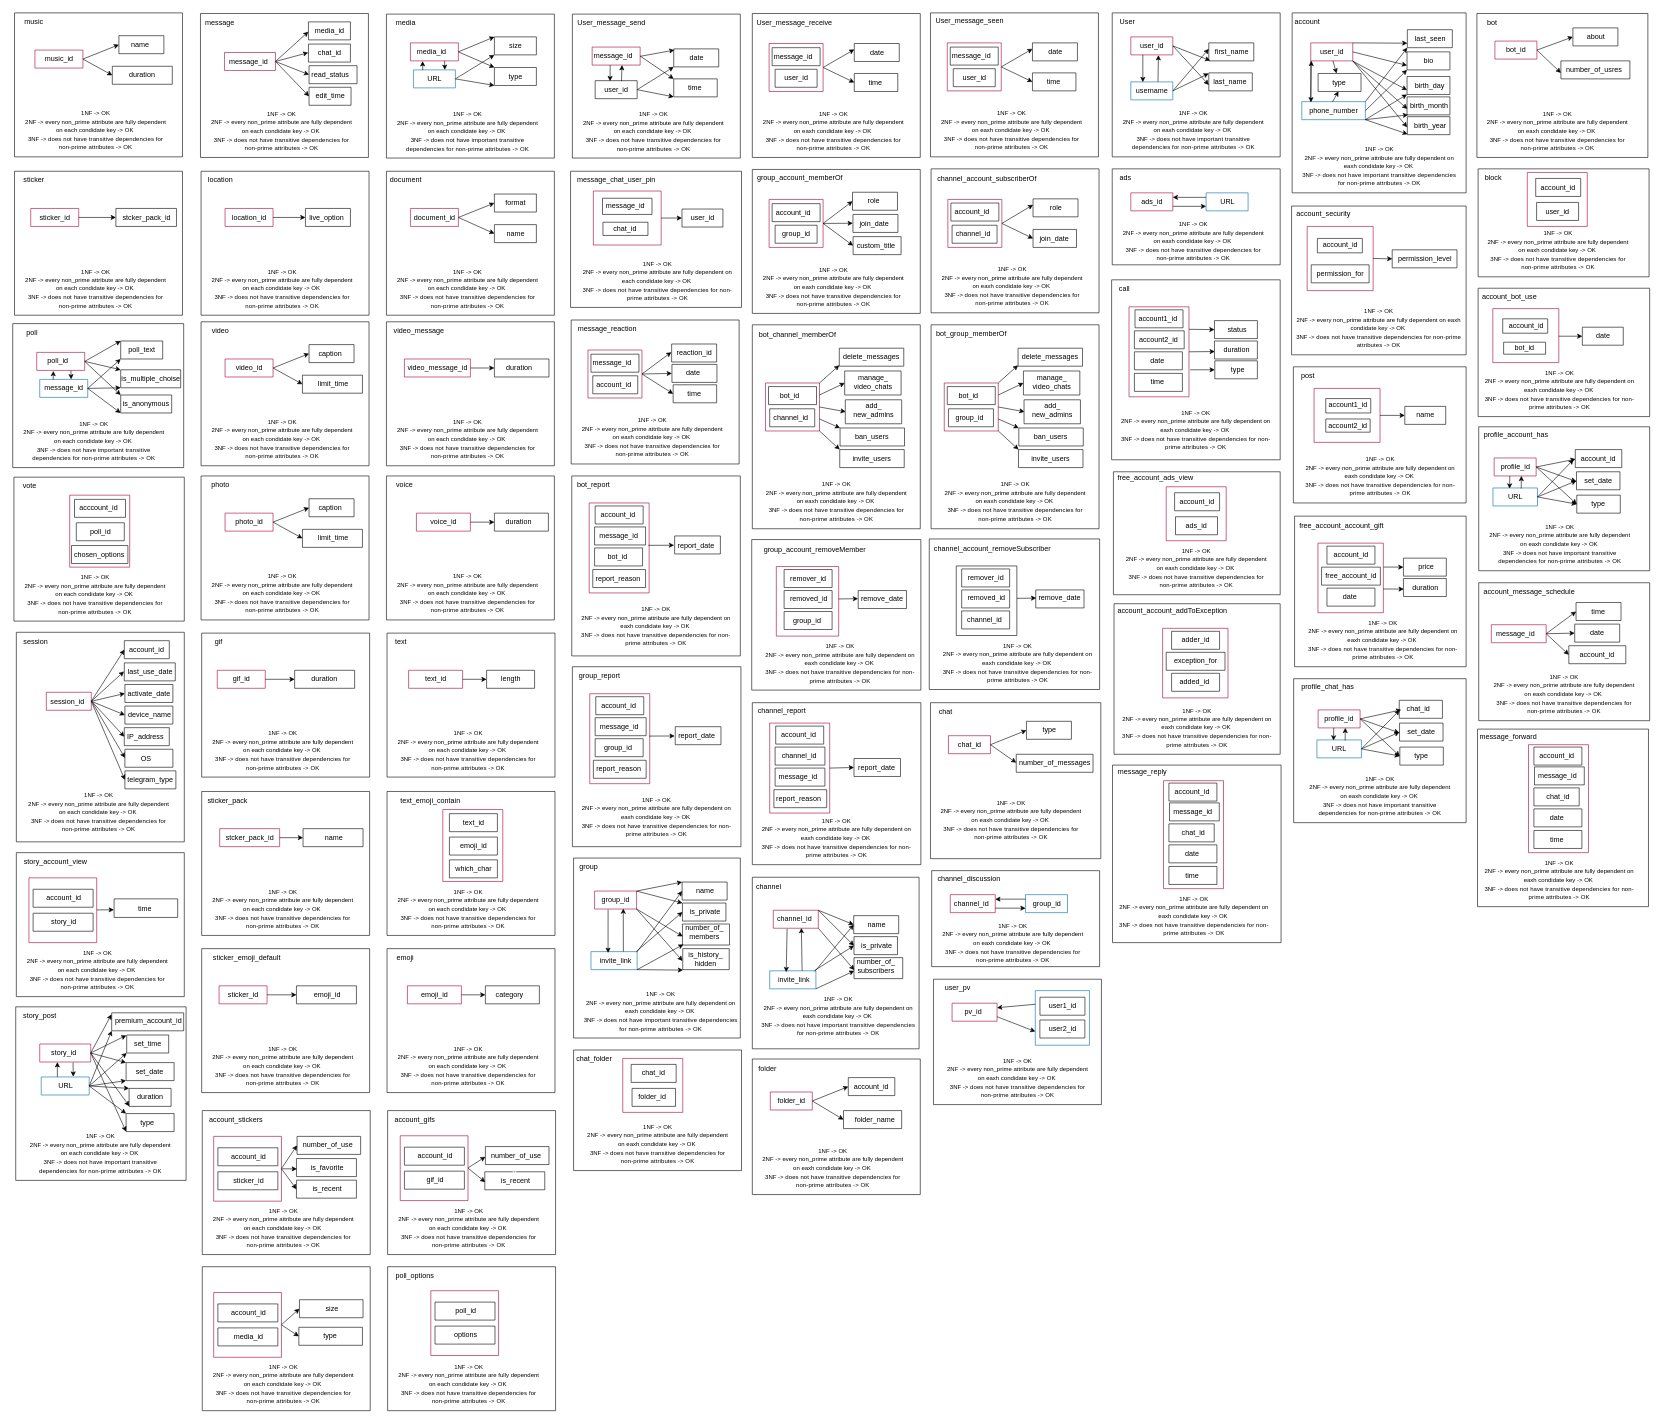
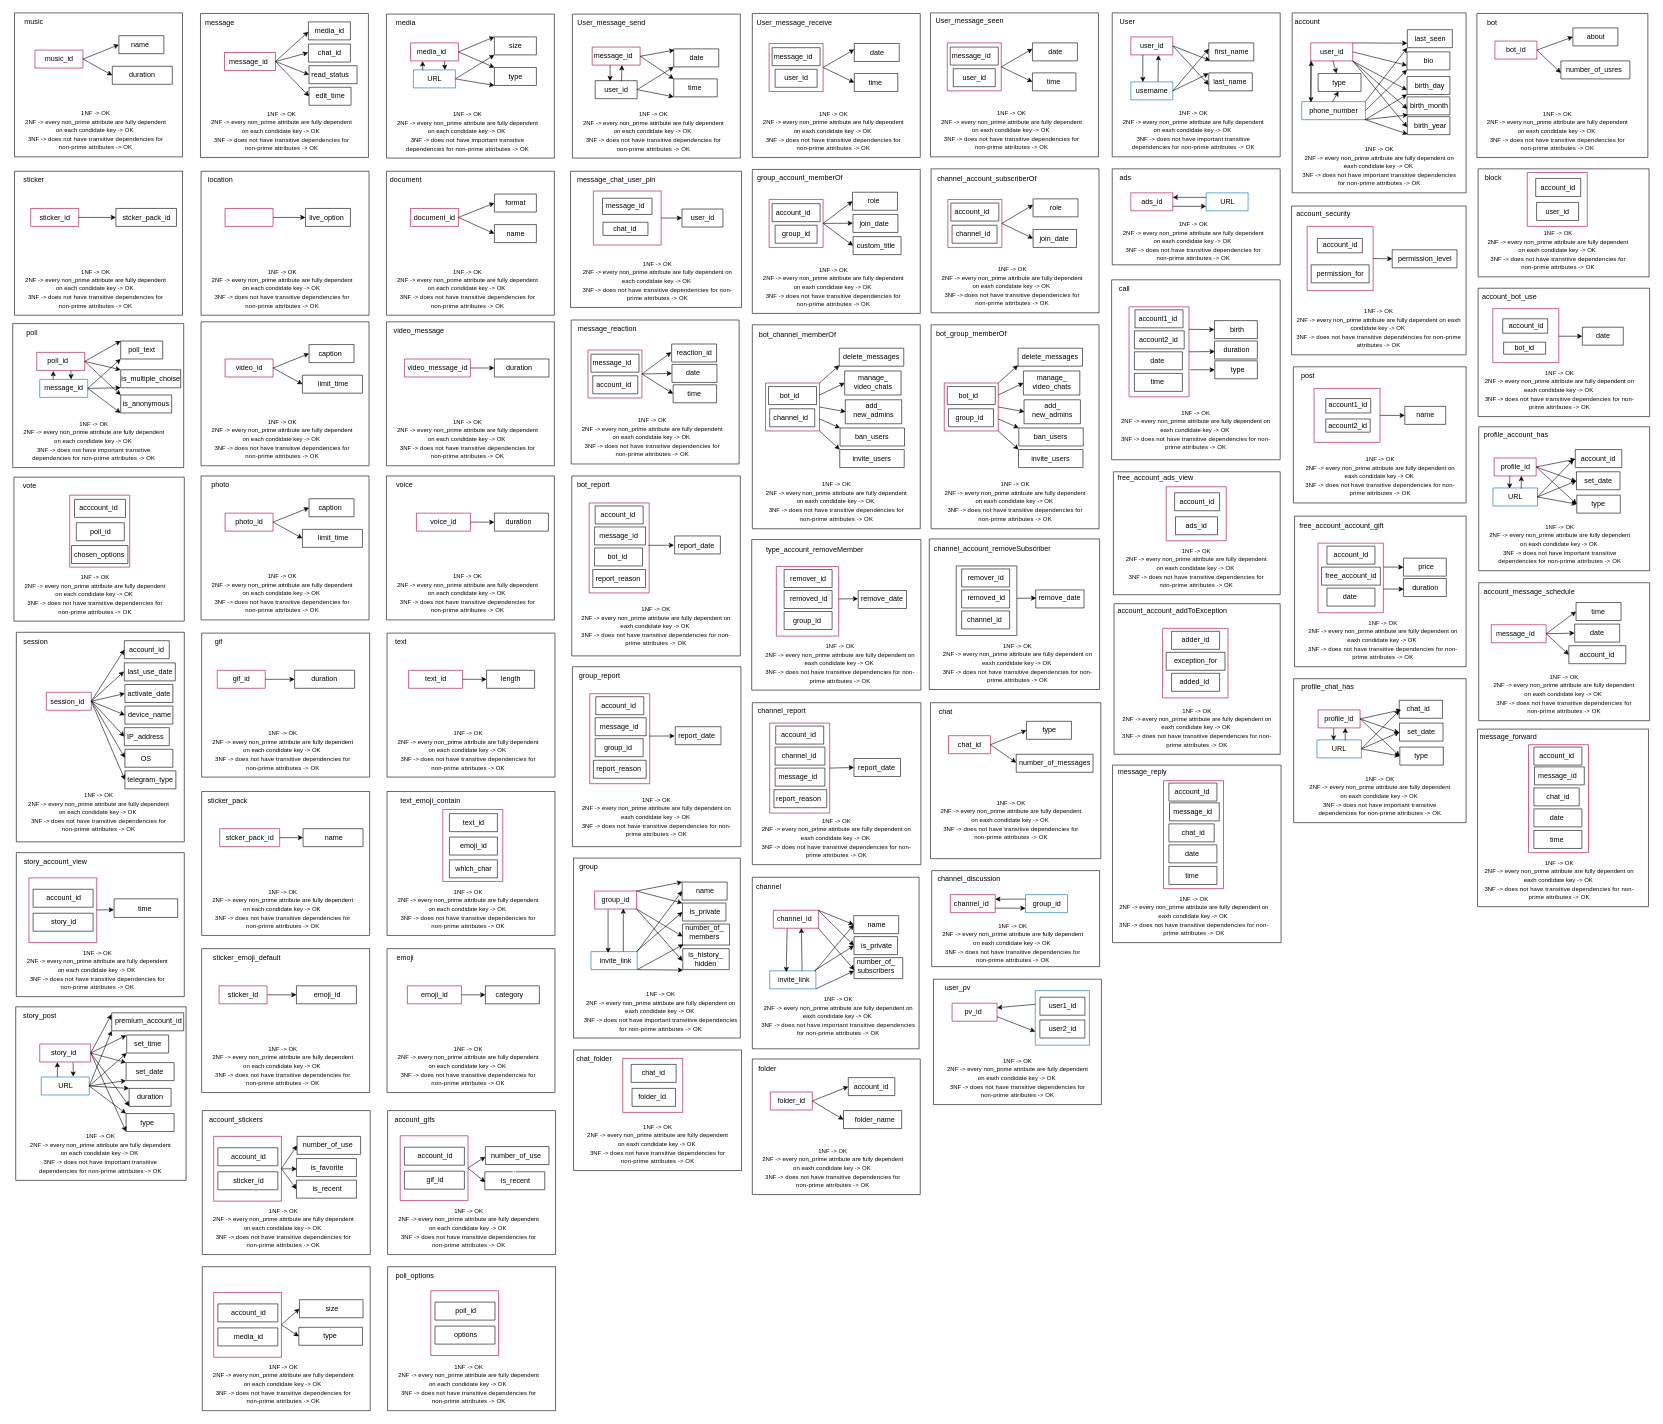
(249, 218) -> none
(1237, 330) -> (1237, 330)
(220, 331) -> none
(815, 550) -> (815, 550)
